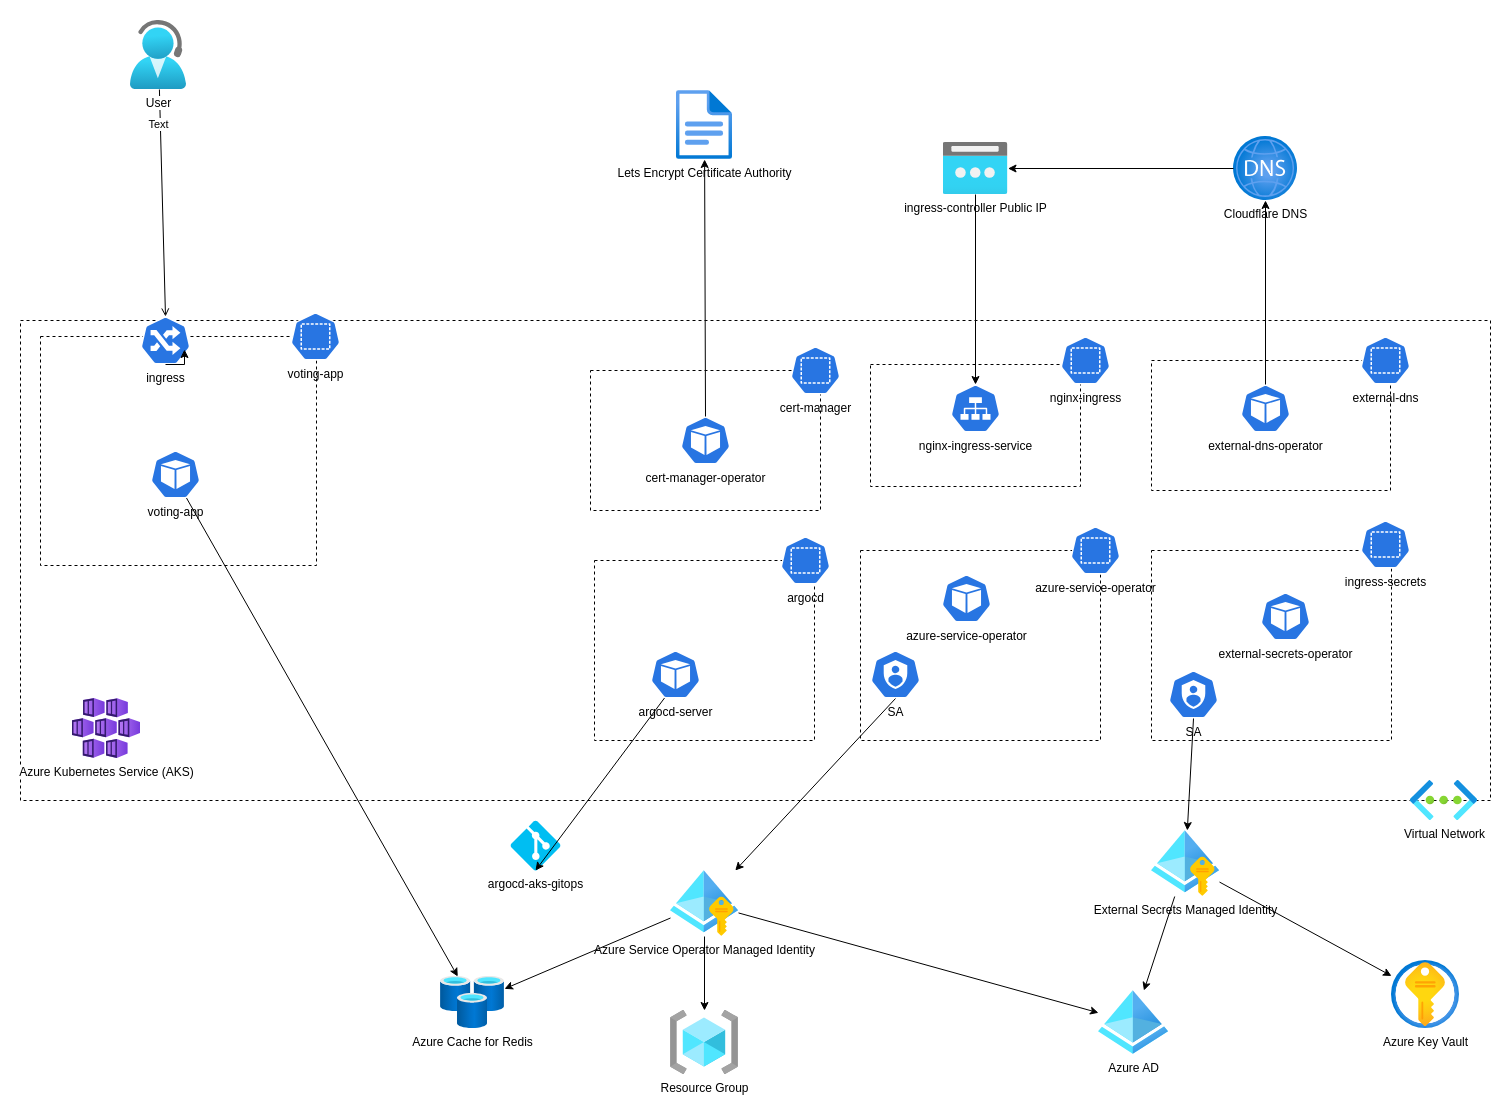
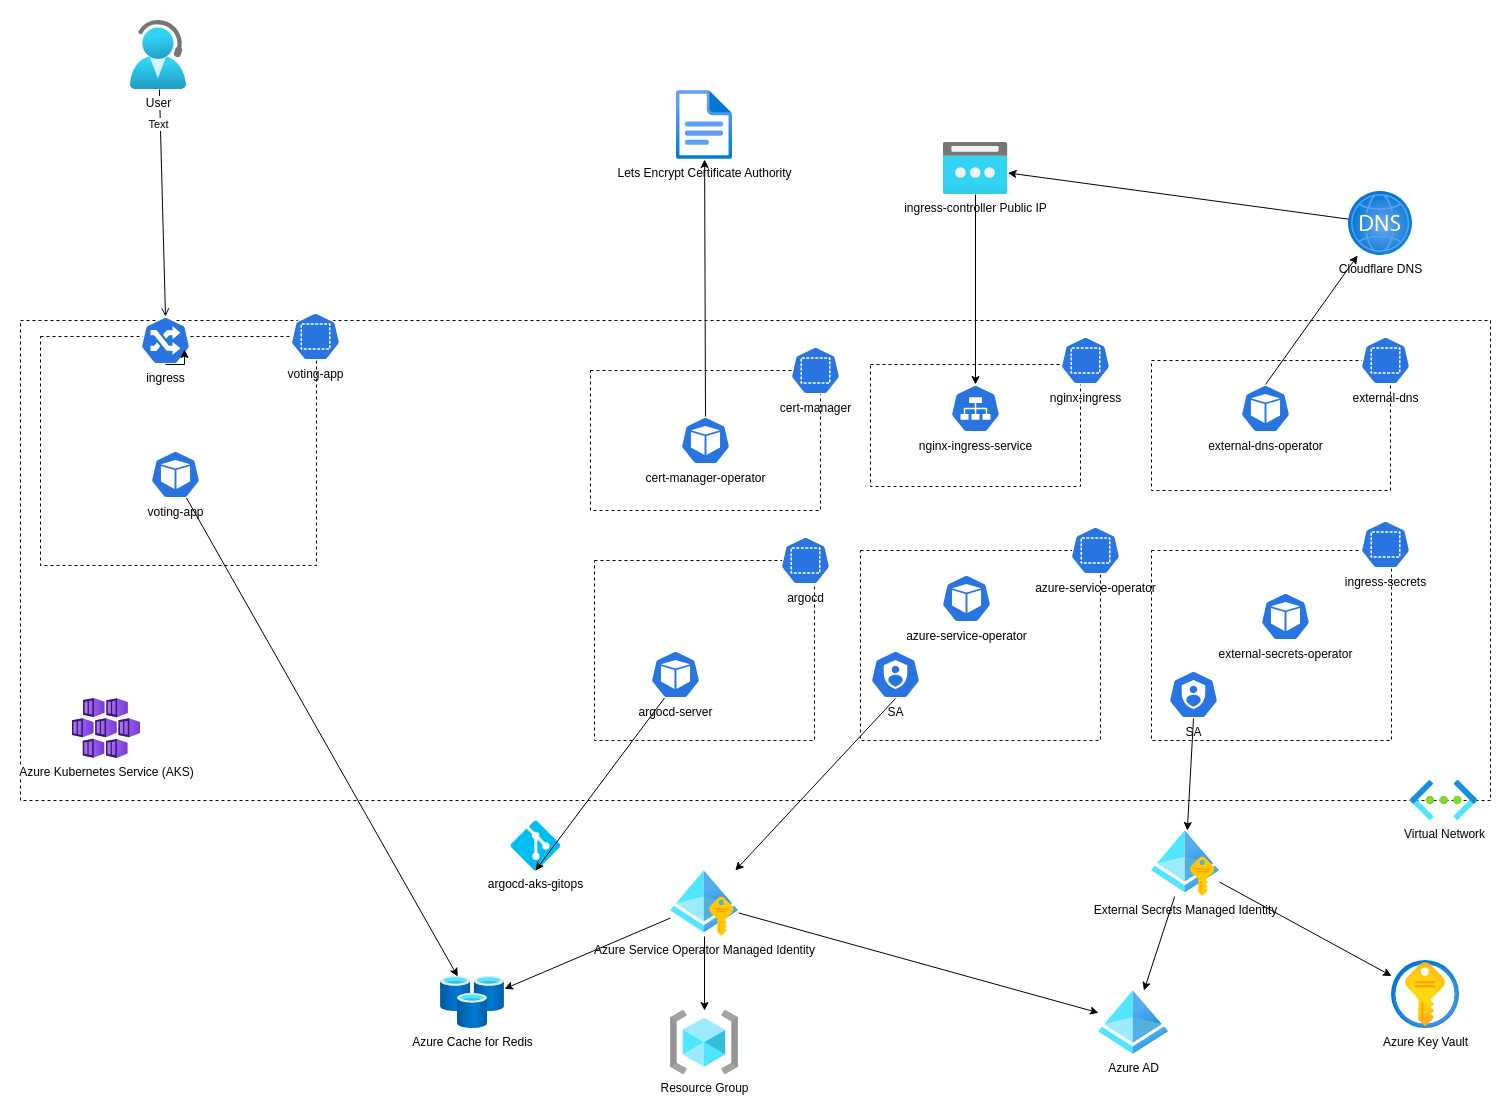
(1266, 169) -> (1381, 224)
